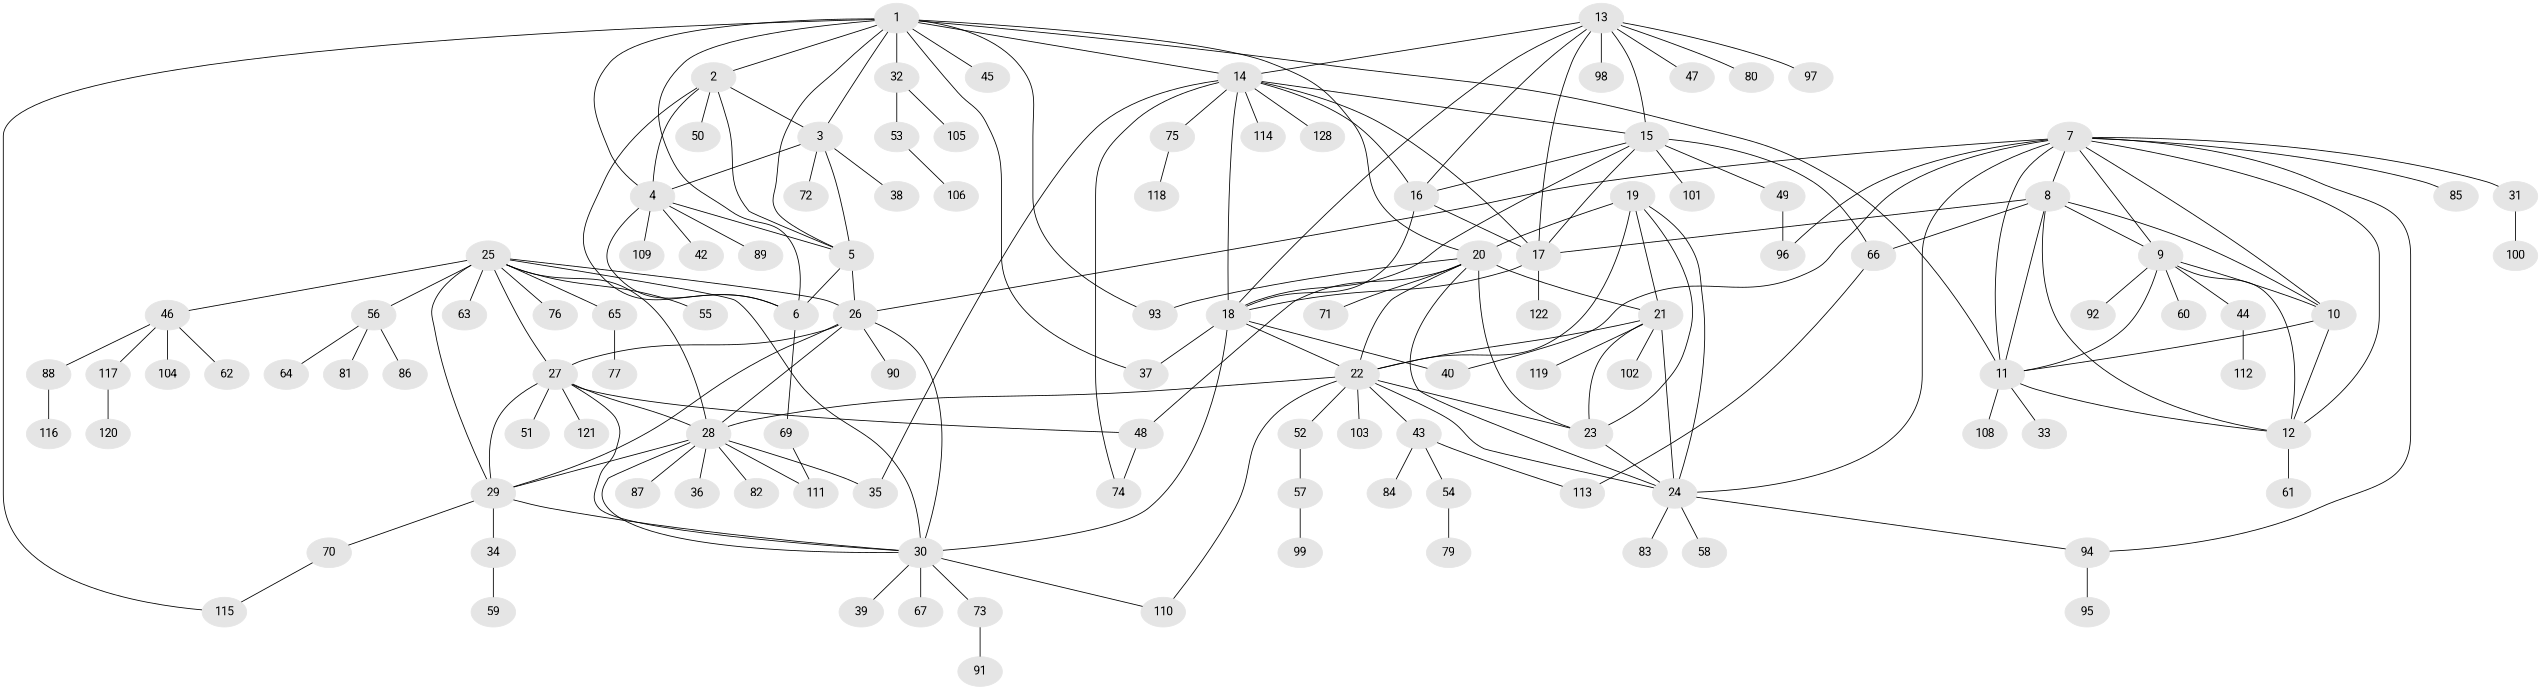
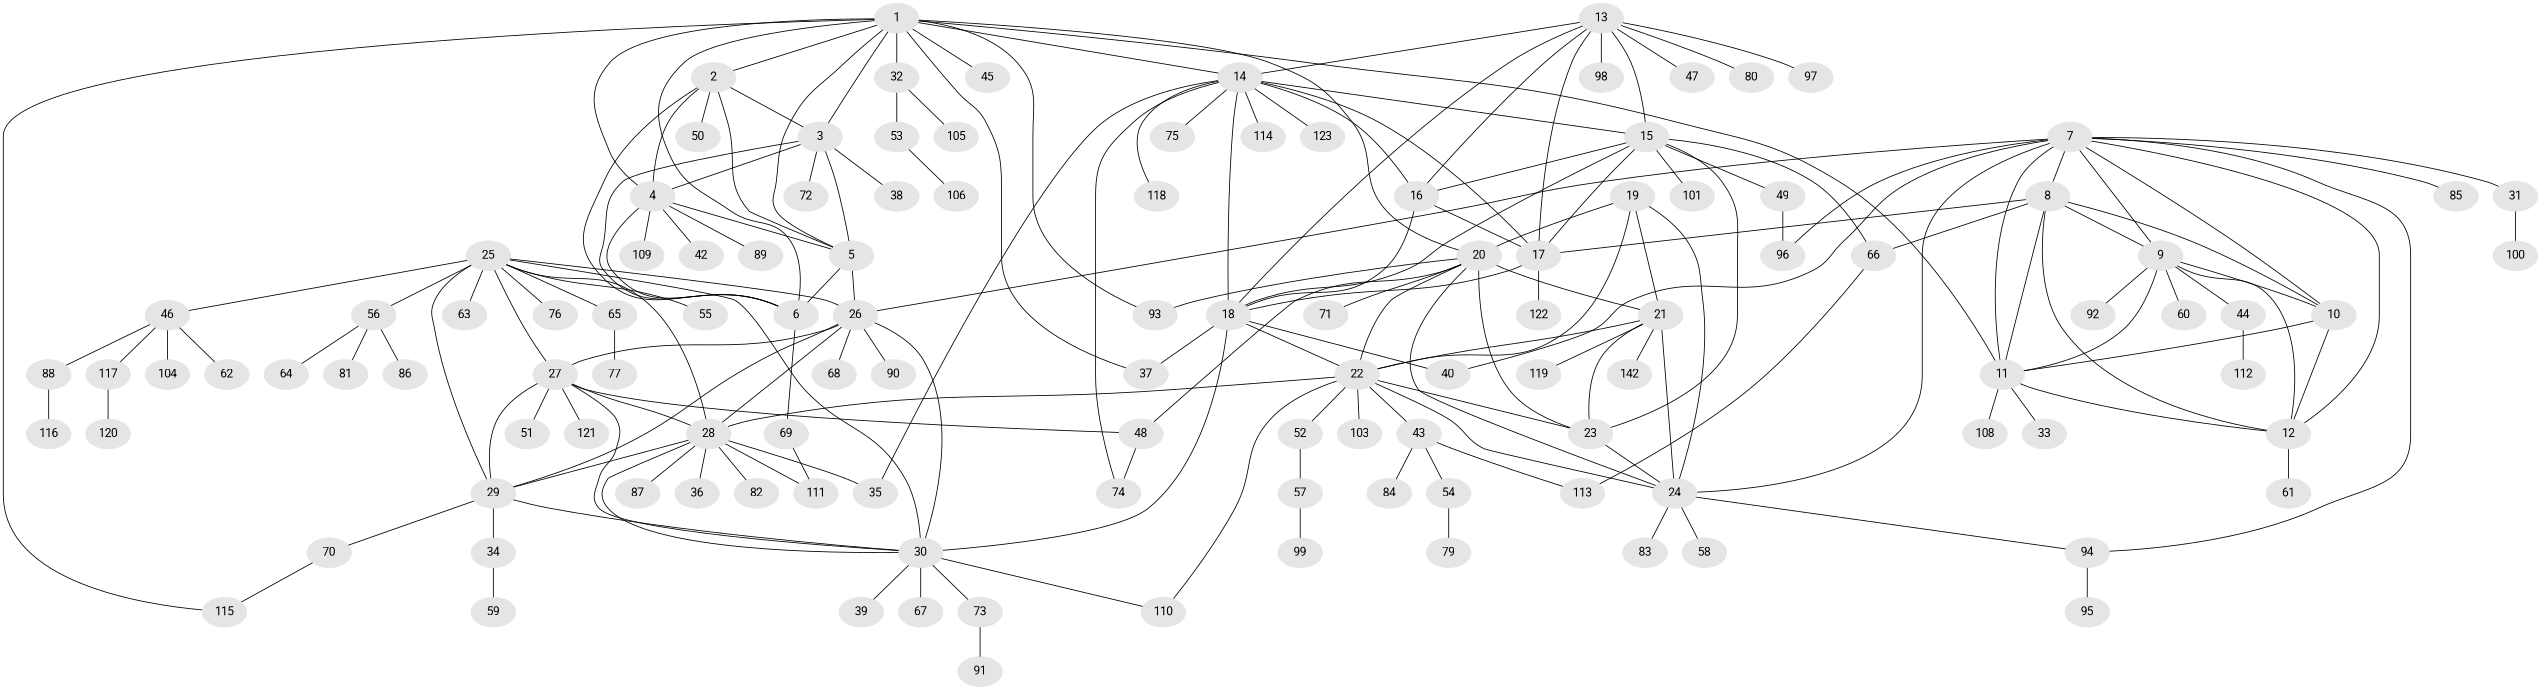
(1322, 137) -> (1322, 137)
(1164, 167) -> (1143, 121)
none -> (605, 226)
(1691, 328) -> (1737, 303)
none -> (834, 375)
(1629, 375) -> (1629, 375)
